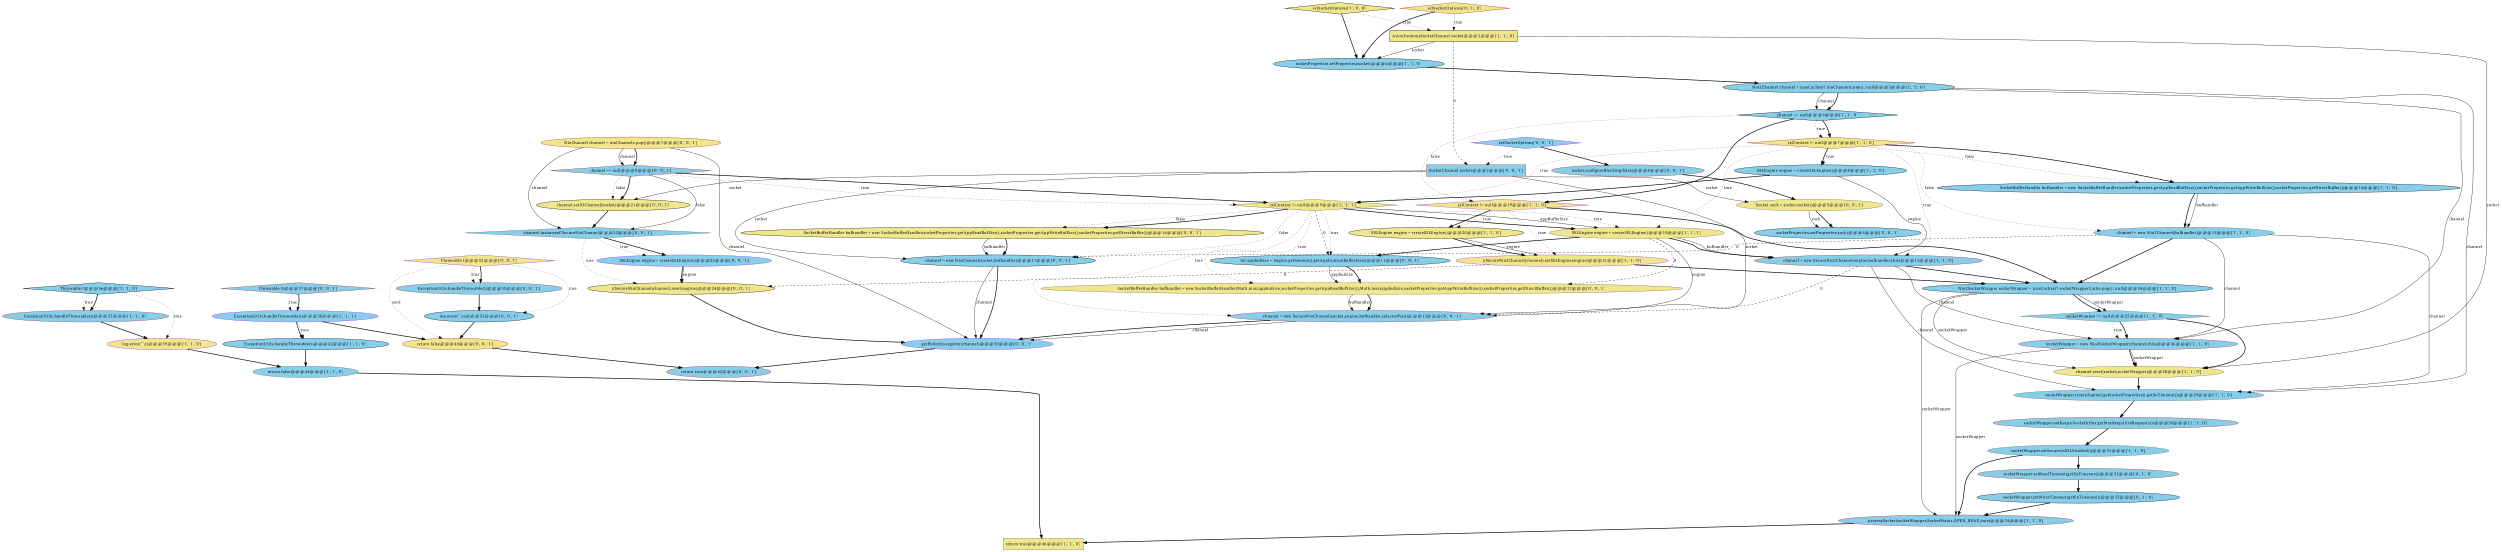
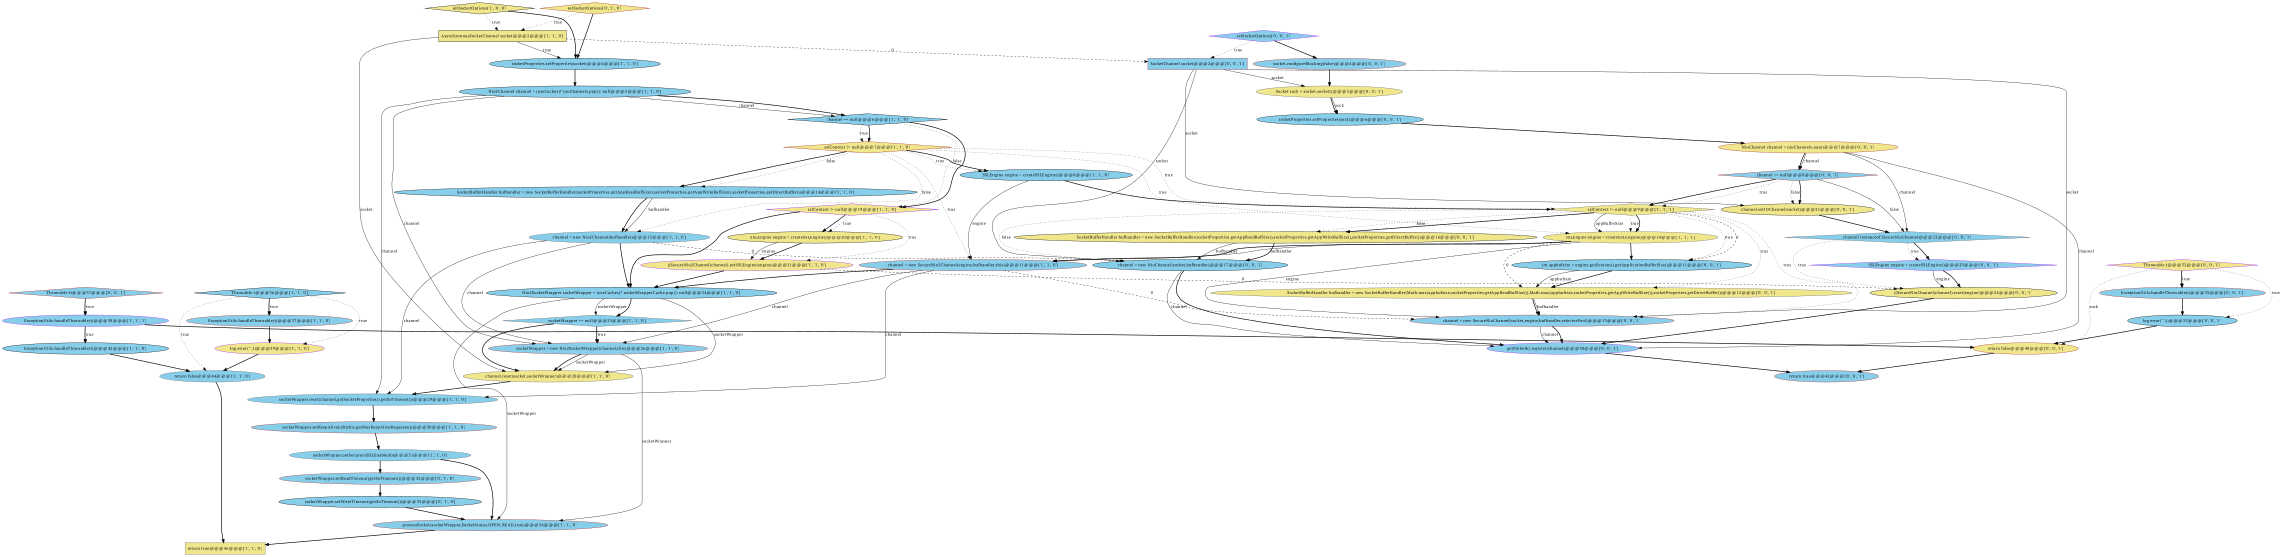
(1418, 50) -> (547, 50)
none -> (1571, 133)
(684, 261) -> (1933, 265)
none -> (184, 315)
